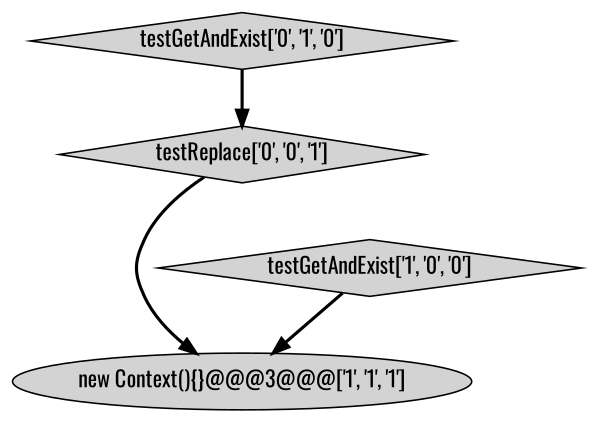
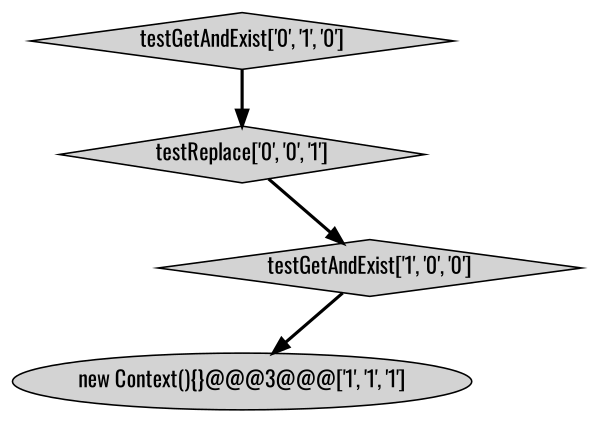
(138, 255) -> (300, 206)
